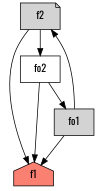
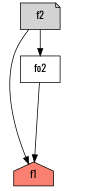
(74, 122) -> none
